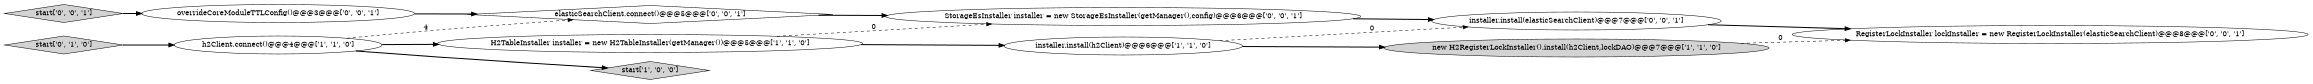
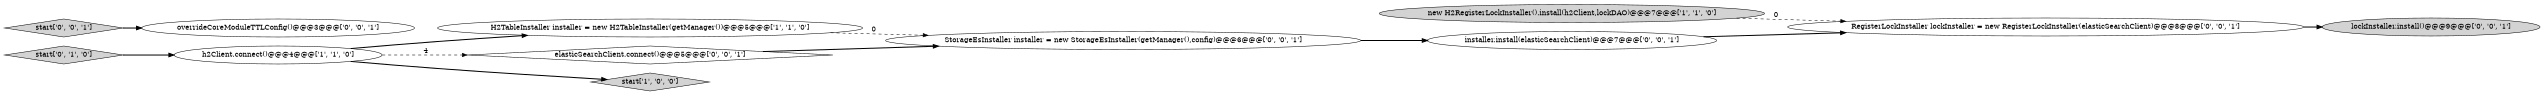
(443, 14) -> none
none -> (2431, 27)
(1123, 46) -> none
